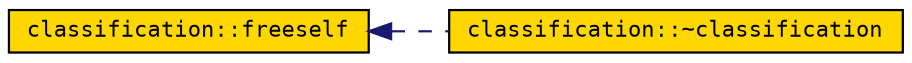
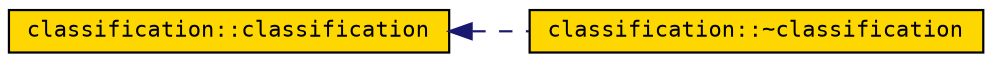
(189, 31) -> (229, 31)
